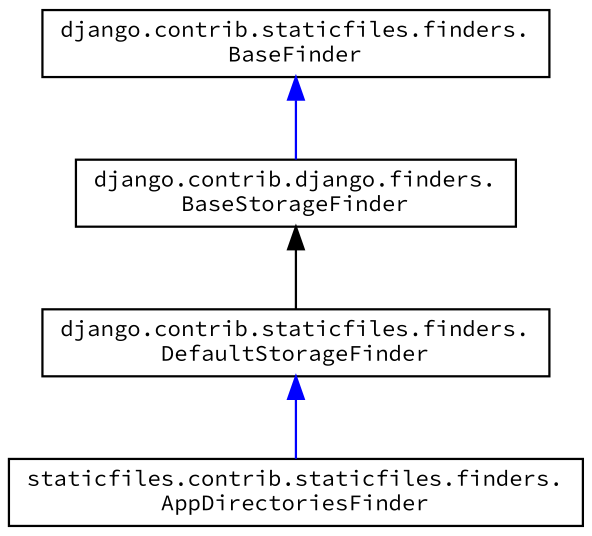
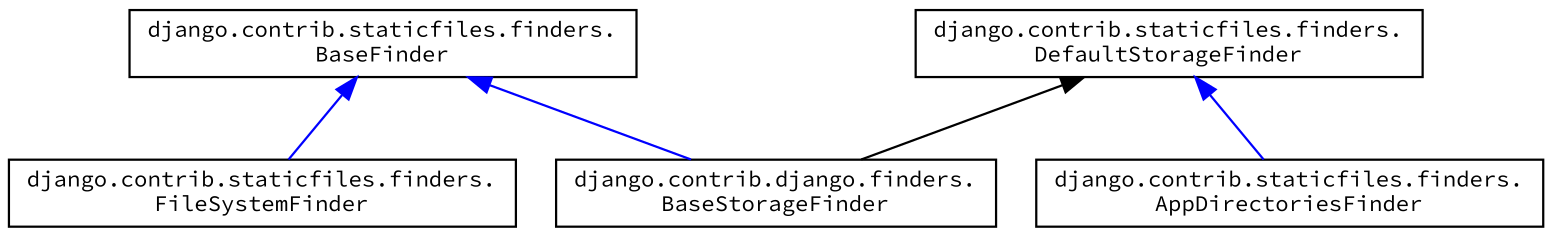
none -> (262, 193)
(296, 280) -> (962, 122)
(296, 492) -> (1290, 193)
